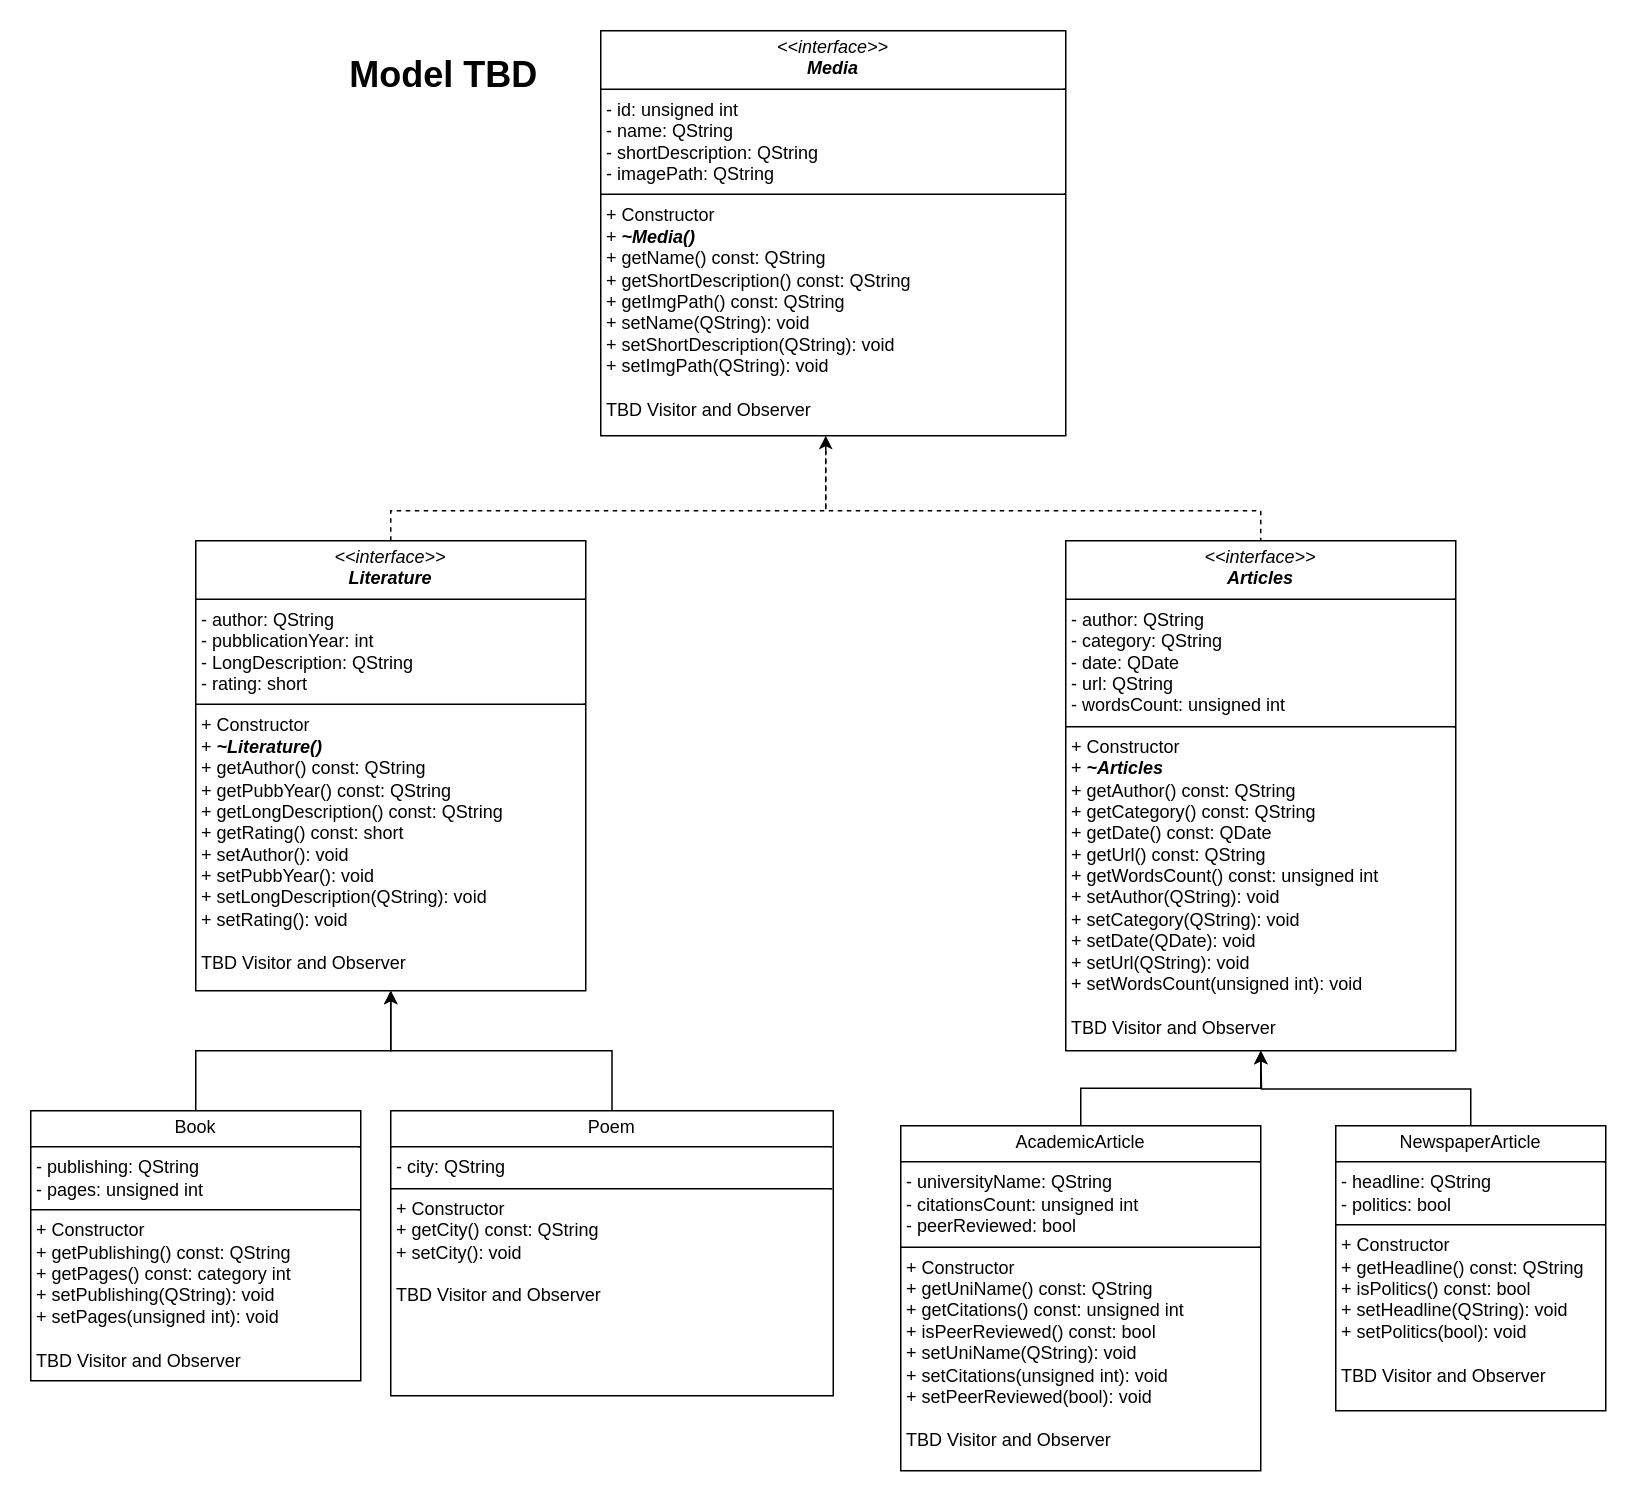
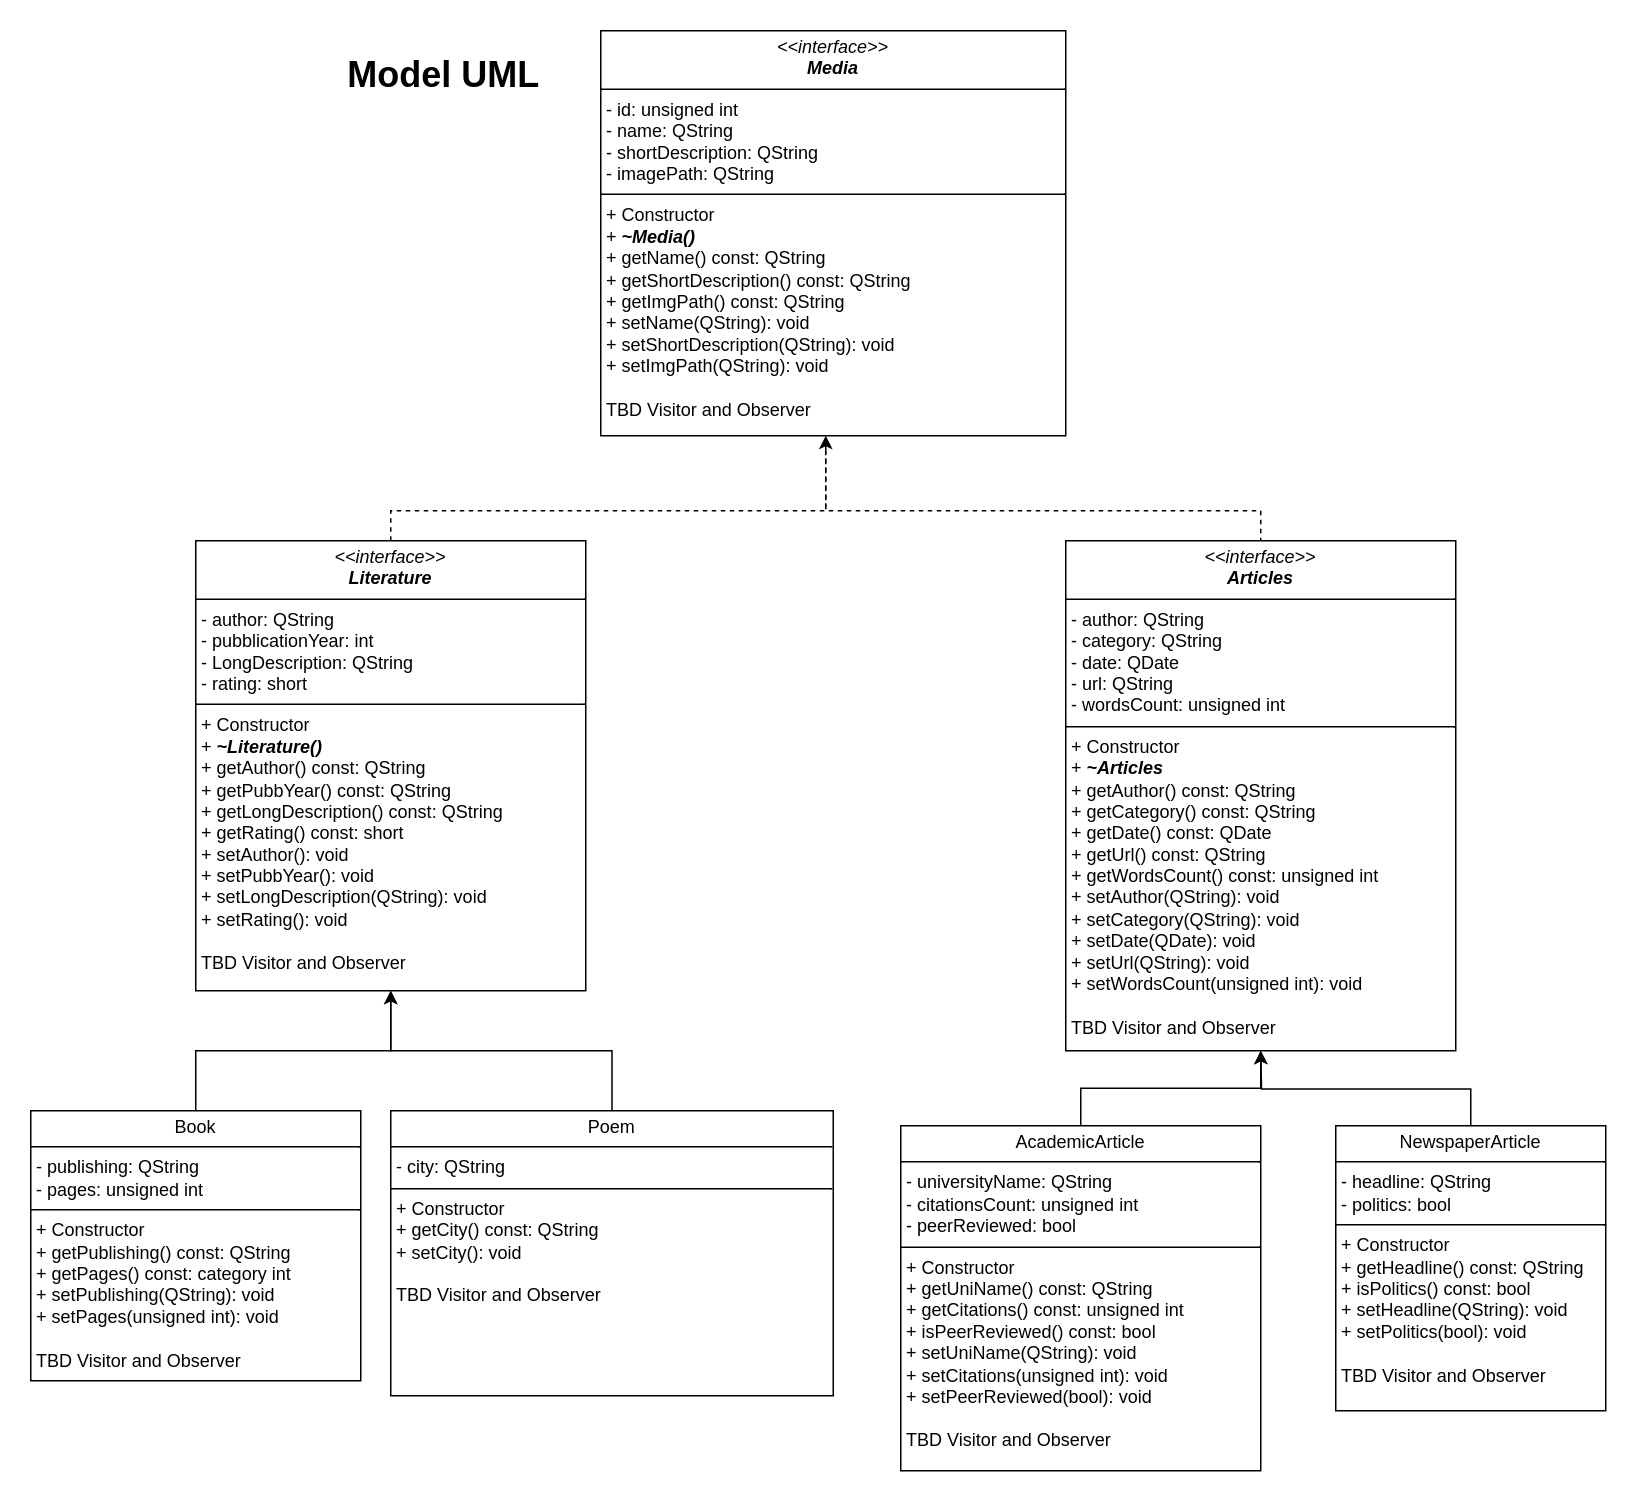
(444, 76) -> (444, 76)
